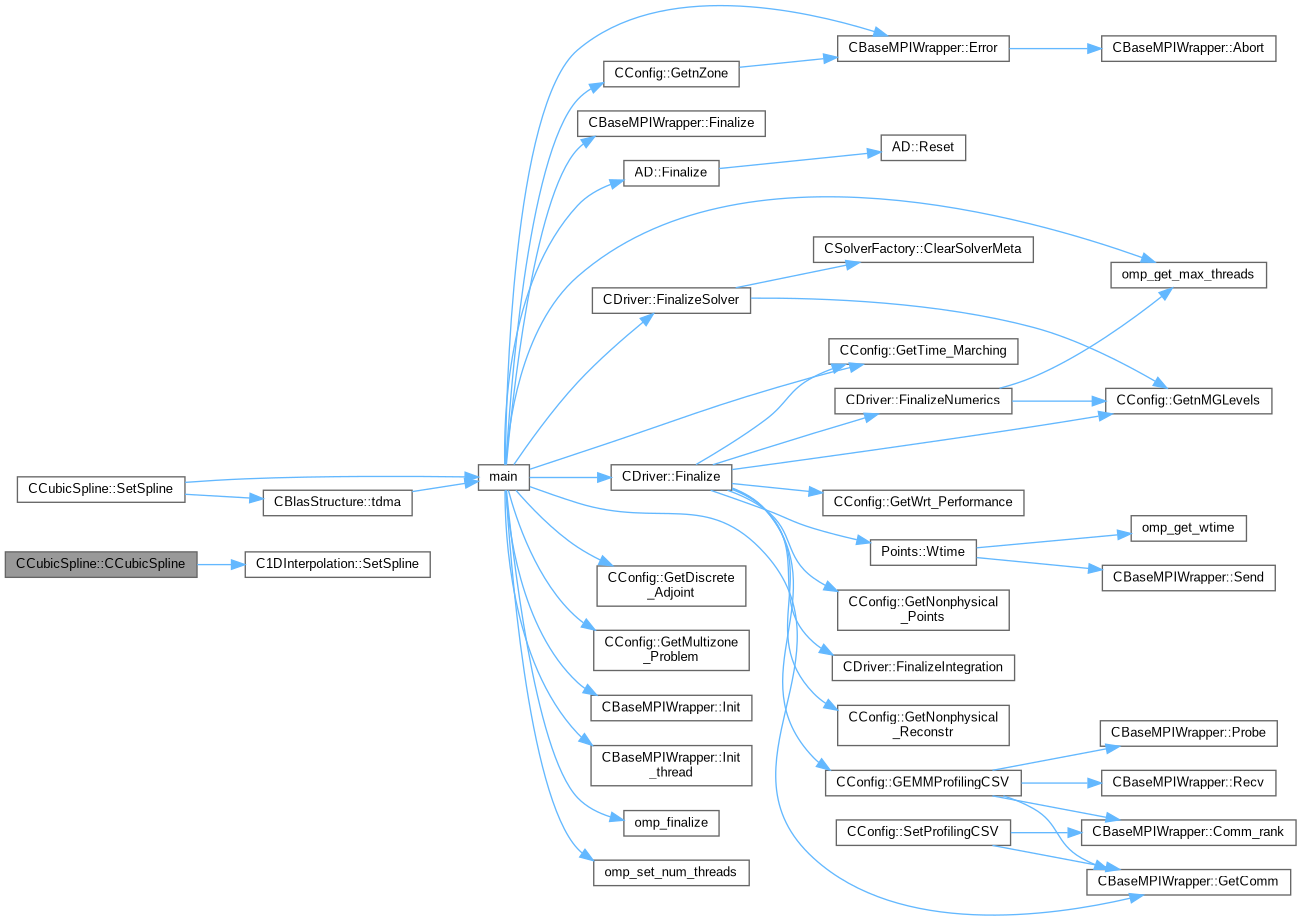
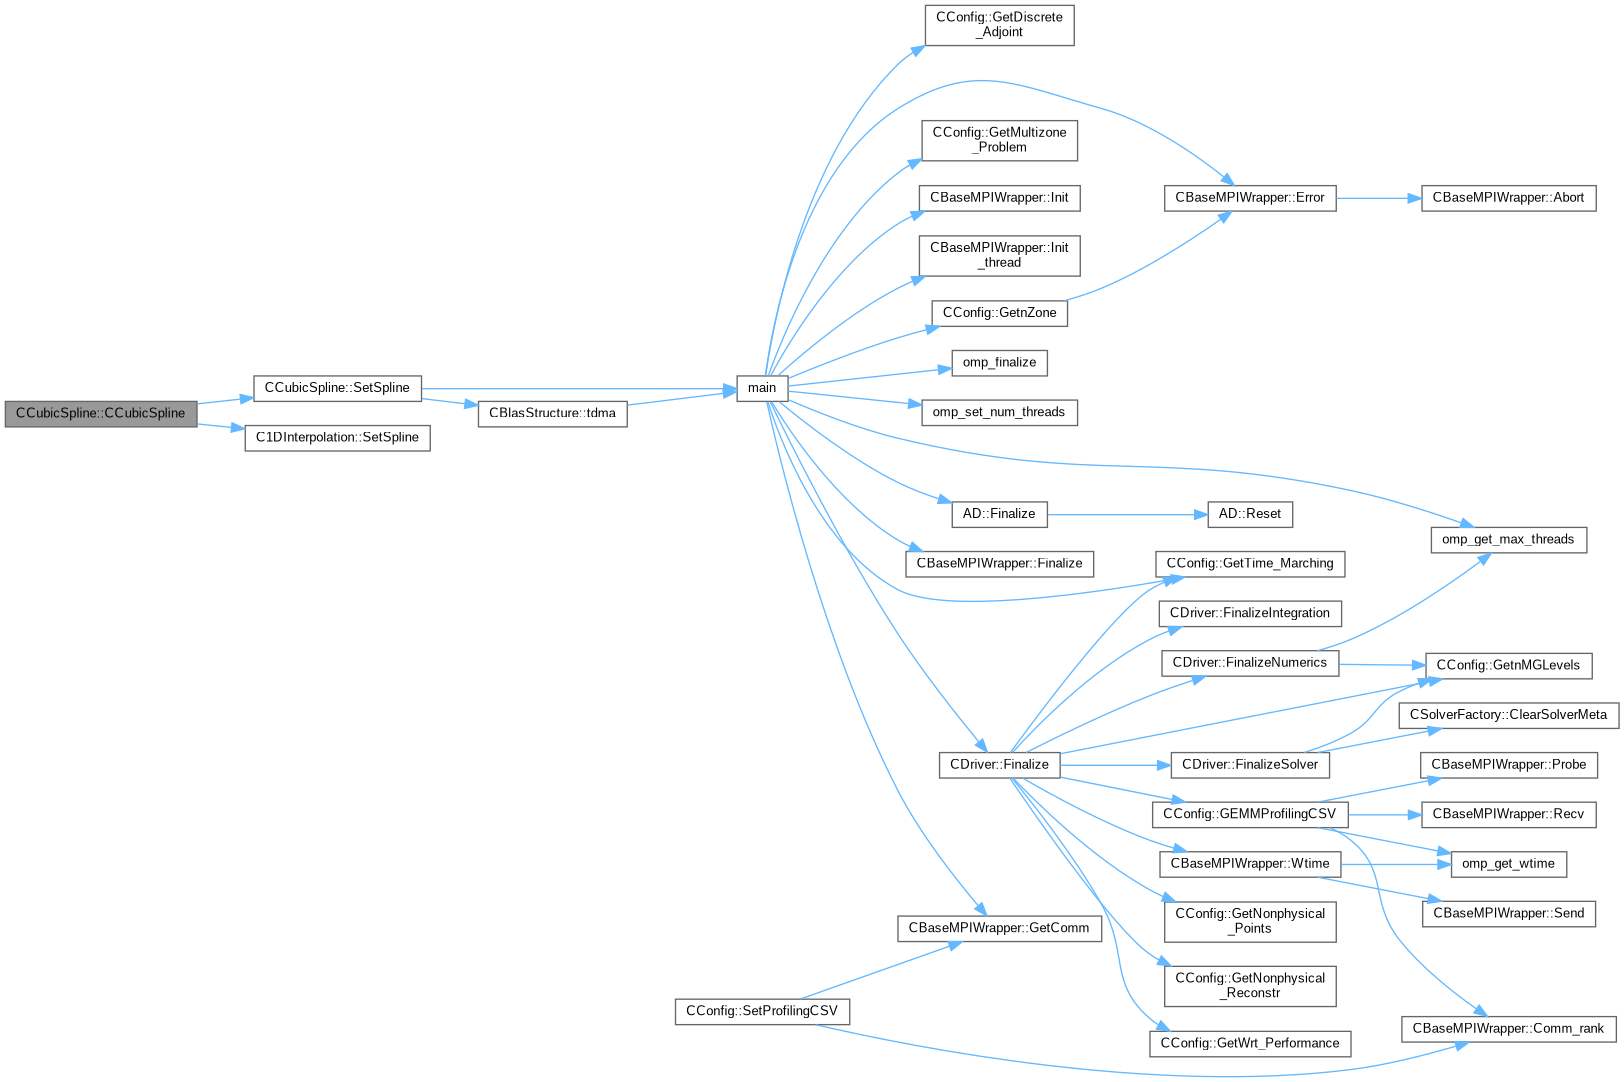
(573, 388) -> (1109, 765)
none -> (219, 401)
(923, 553) -> (1250, 864)
(1051, 824) -> (1378, 839)
